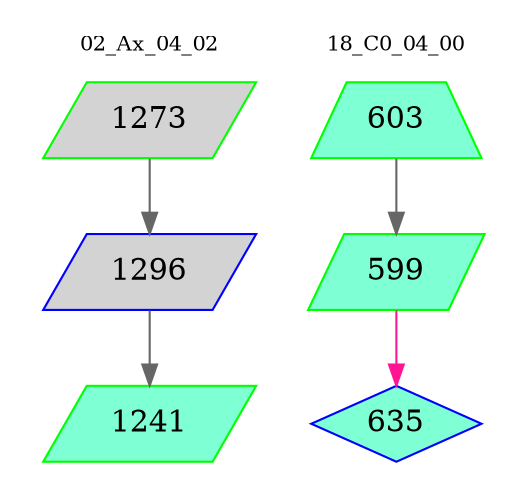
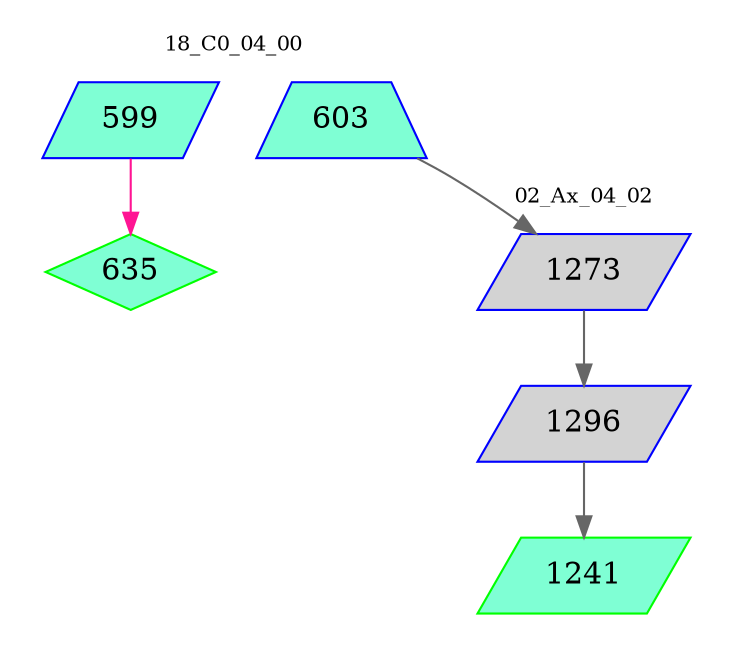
(150, 120) -> (584, 272)
(396, 120) -> (342, 120)
(396, 186) -> (474, 191)
(396, 272) -> (131, 120)
(396, 424) -> (131, 272)
